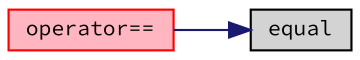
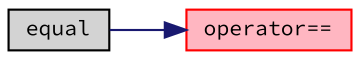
(201, 30) -> (137, 30)
